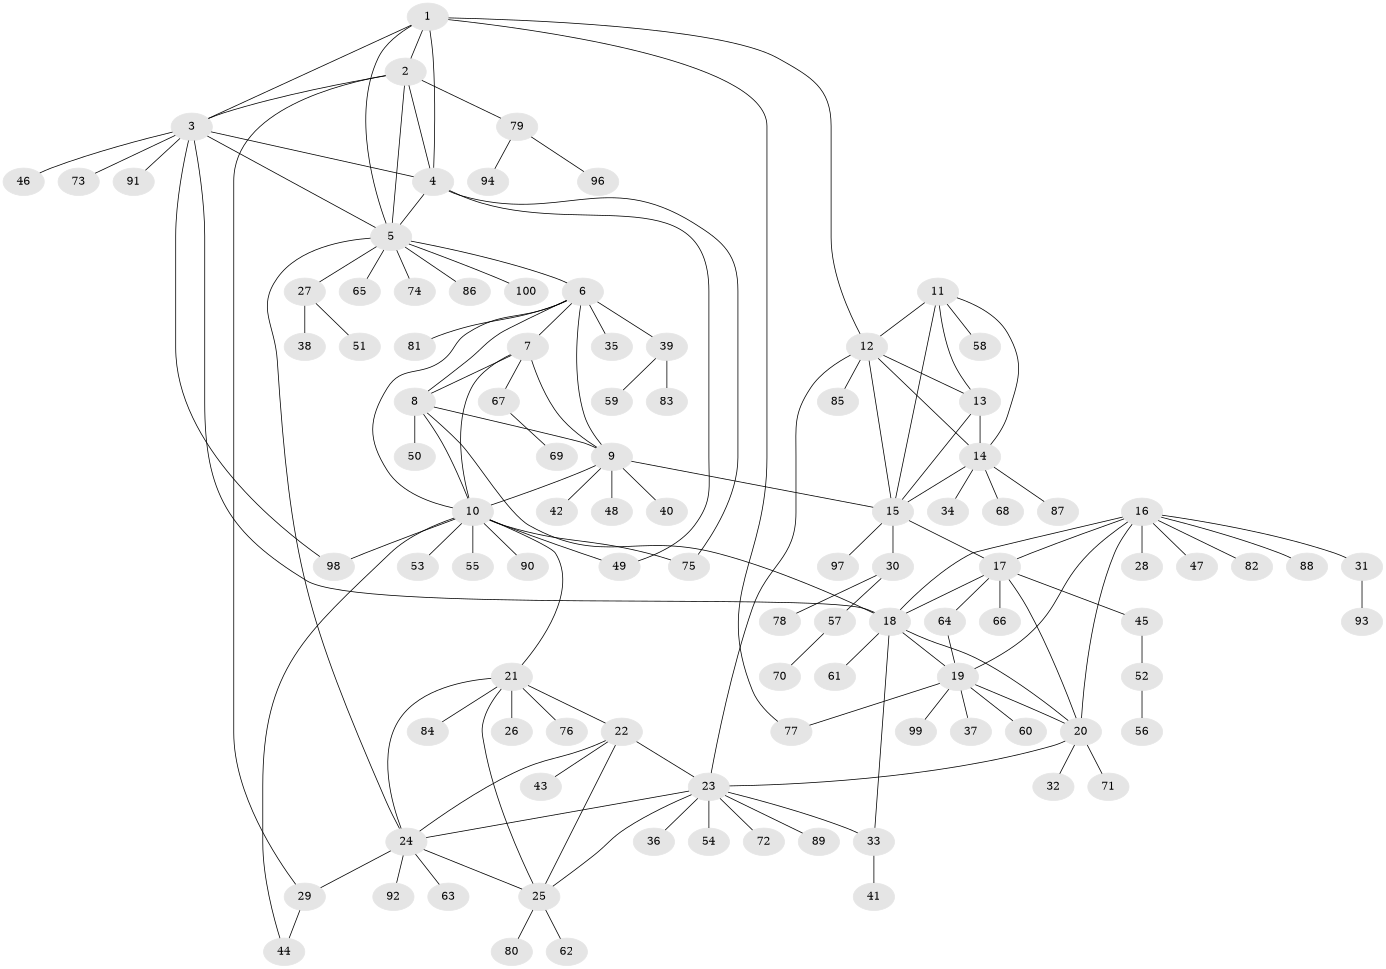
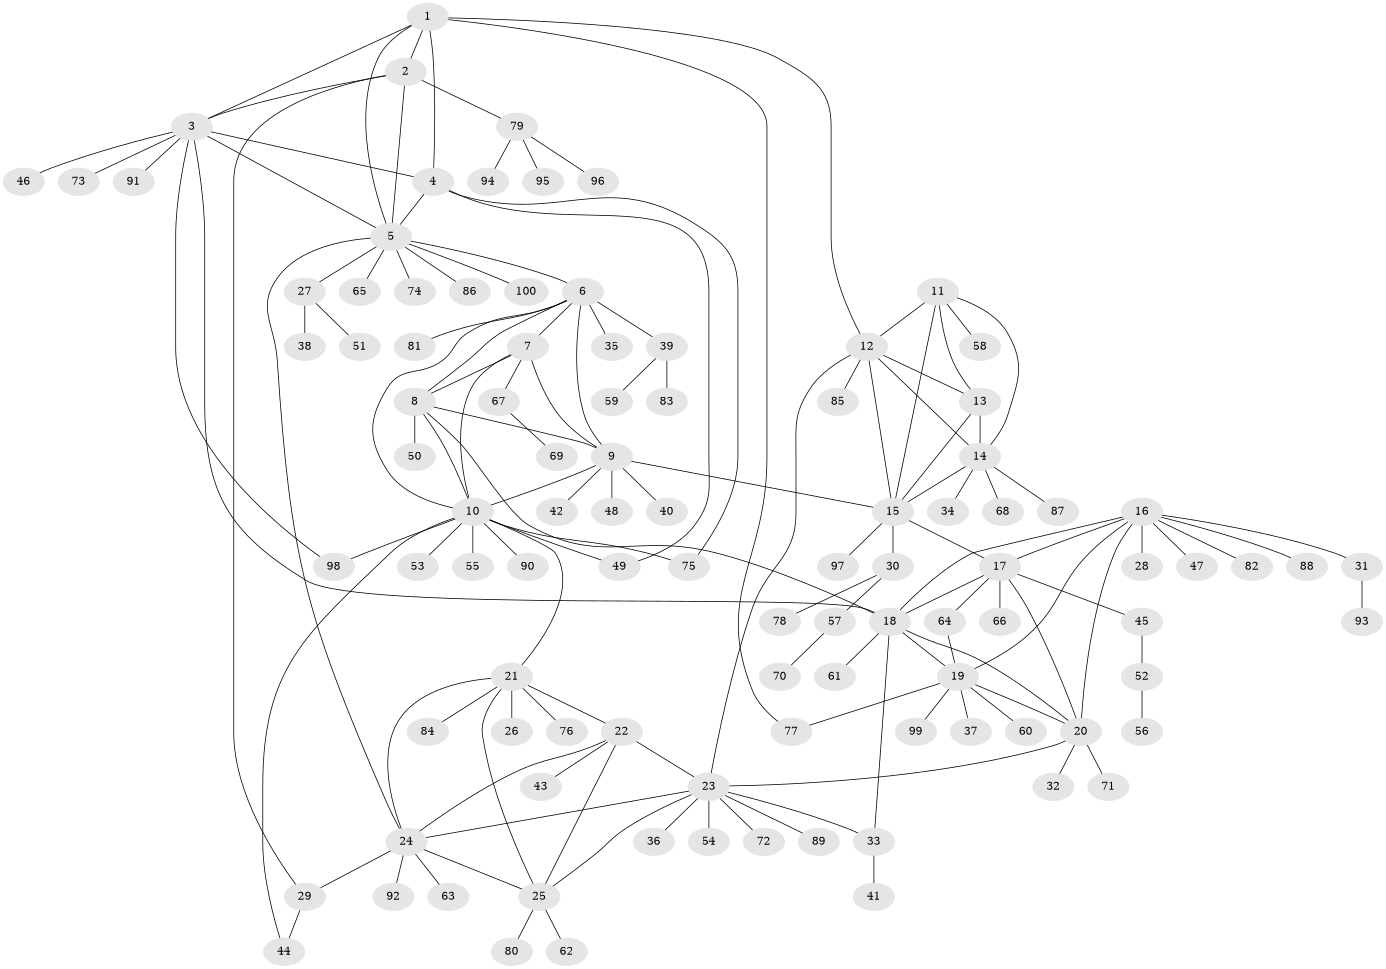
(419, 127) -> none
none -> (543, 182)
